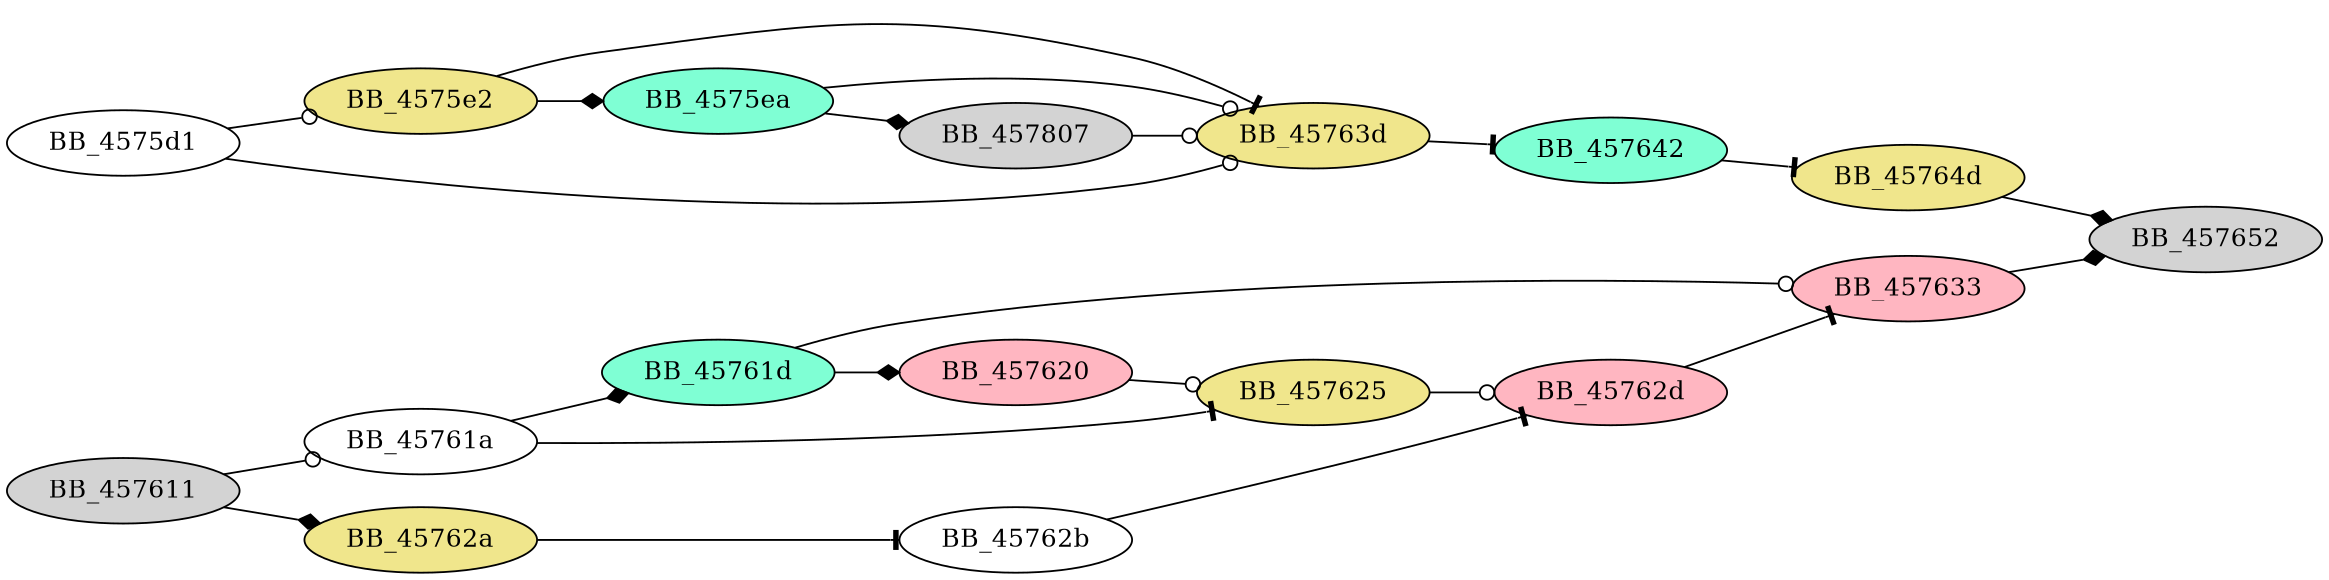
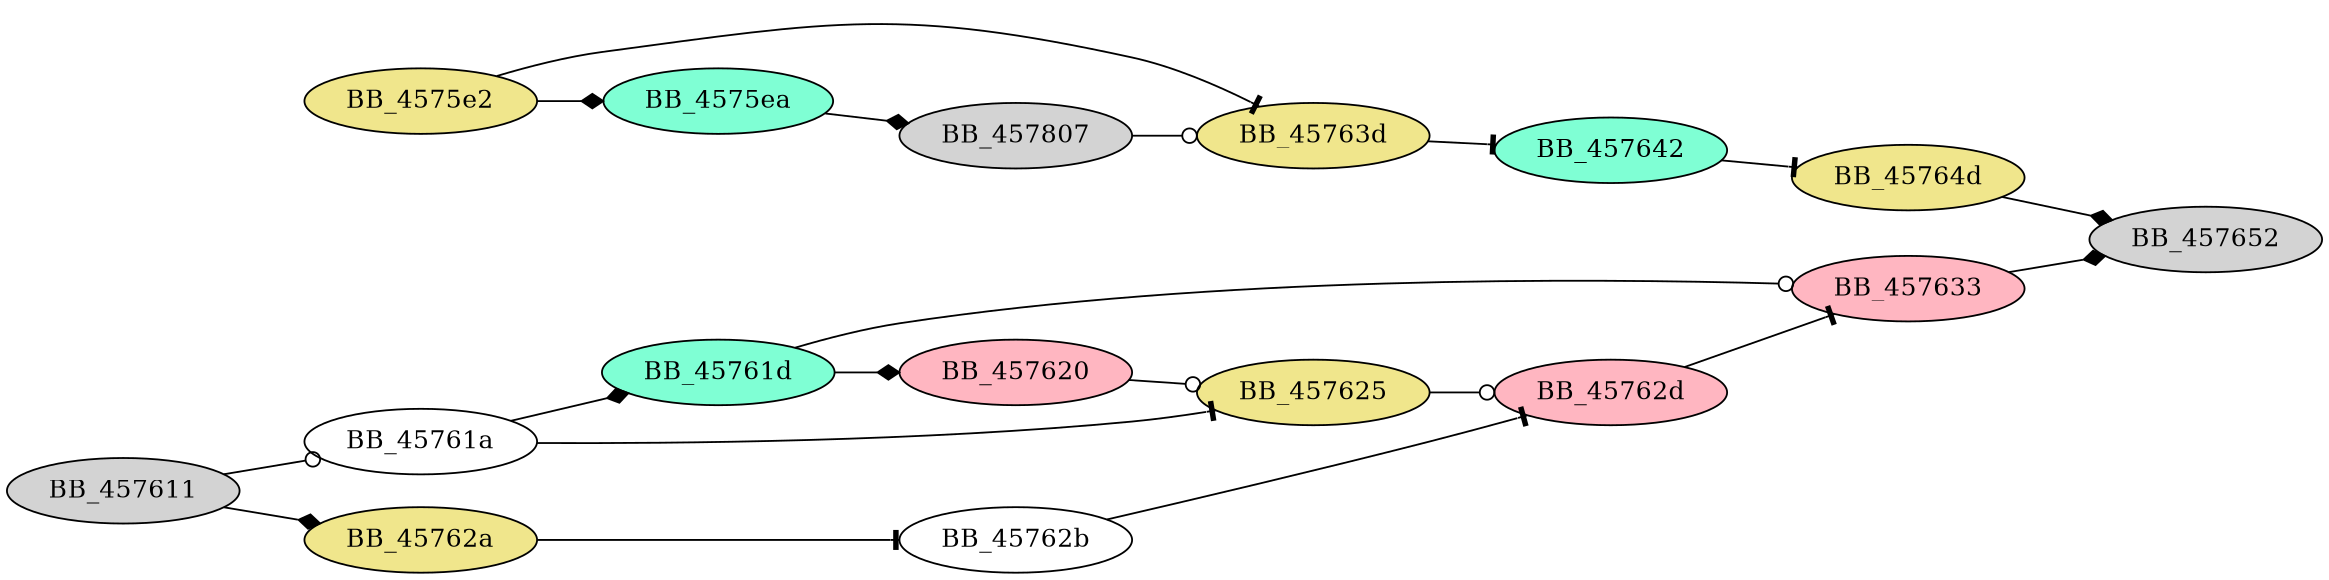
(1024, 79) -> none
(123, 143) -> none
